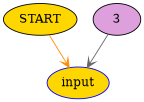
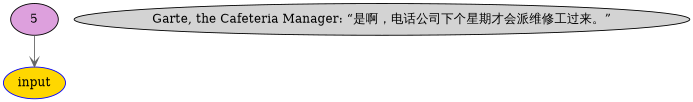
(40, 19) -> none
(117, 19) -> (34, 19)
none -> (382, 19)
